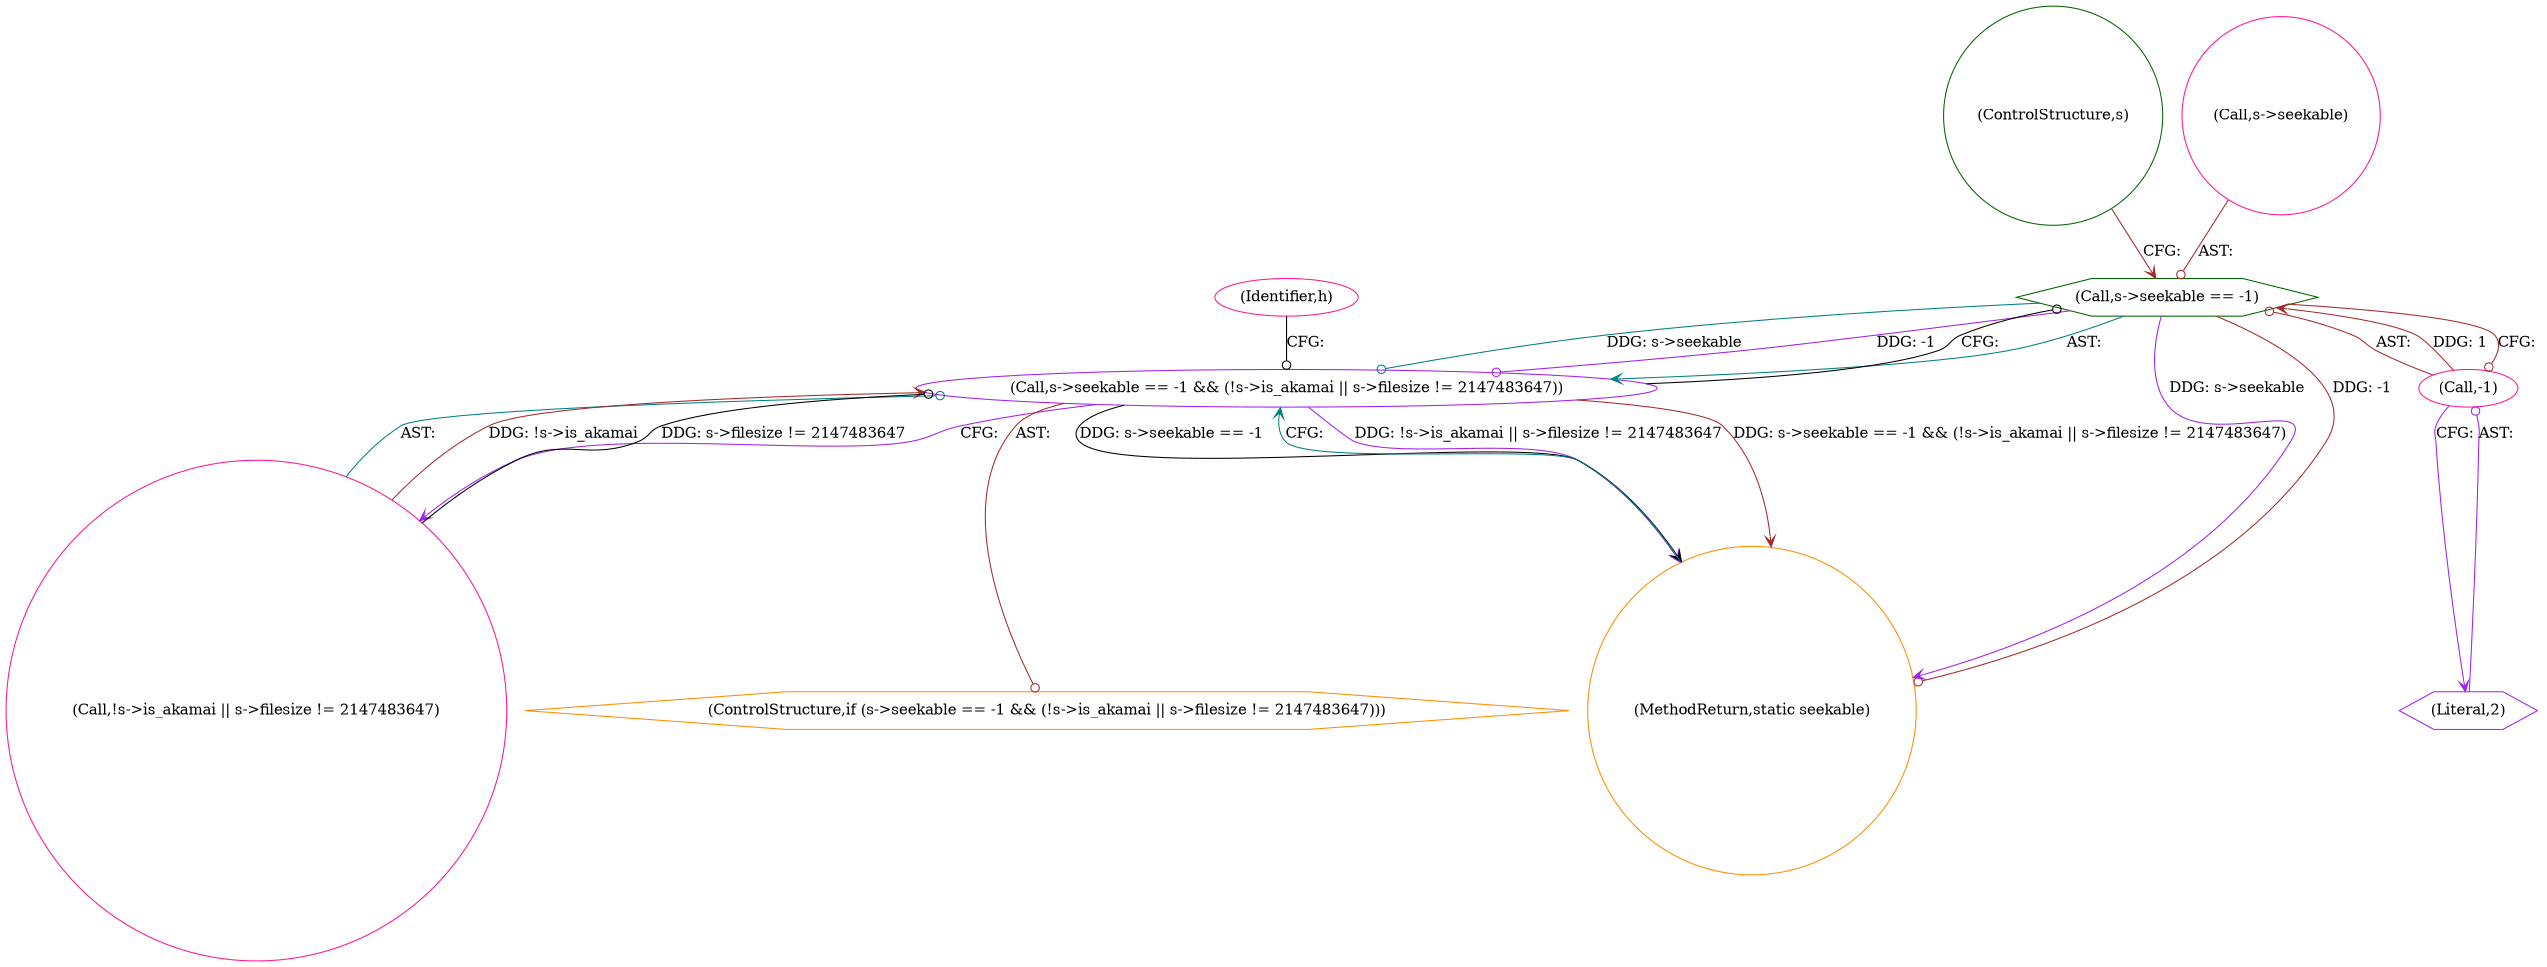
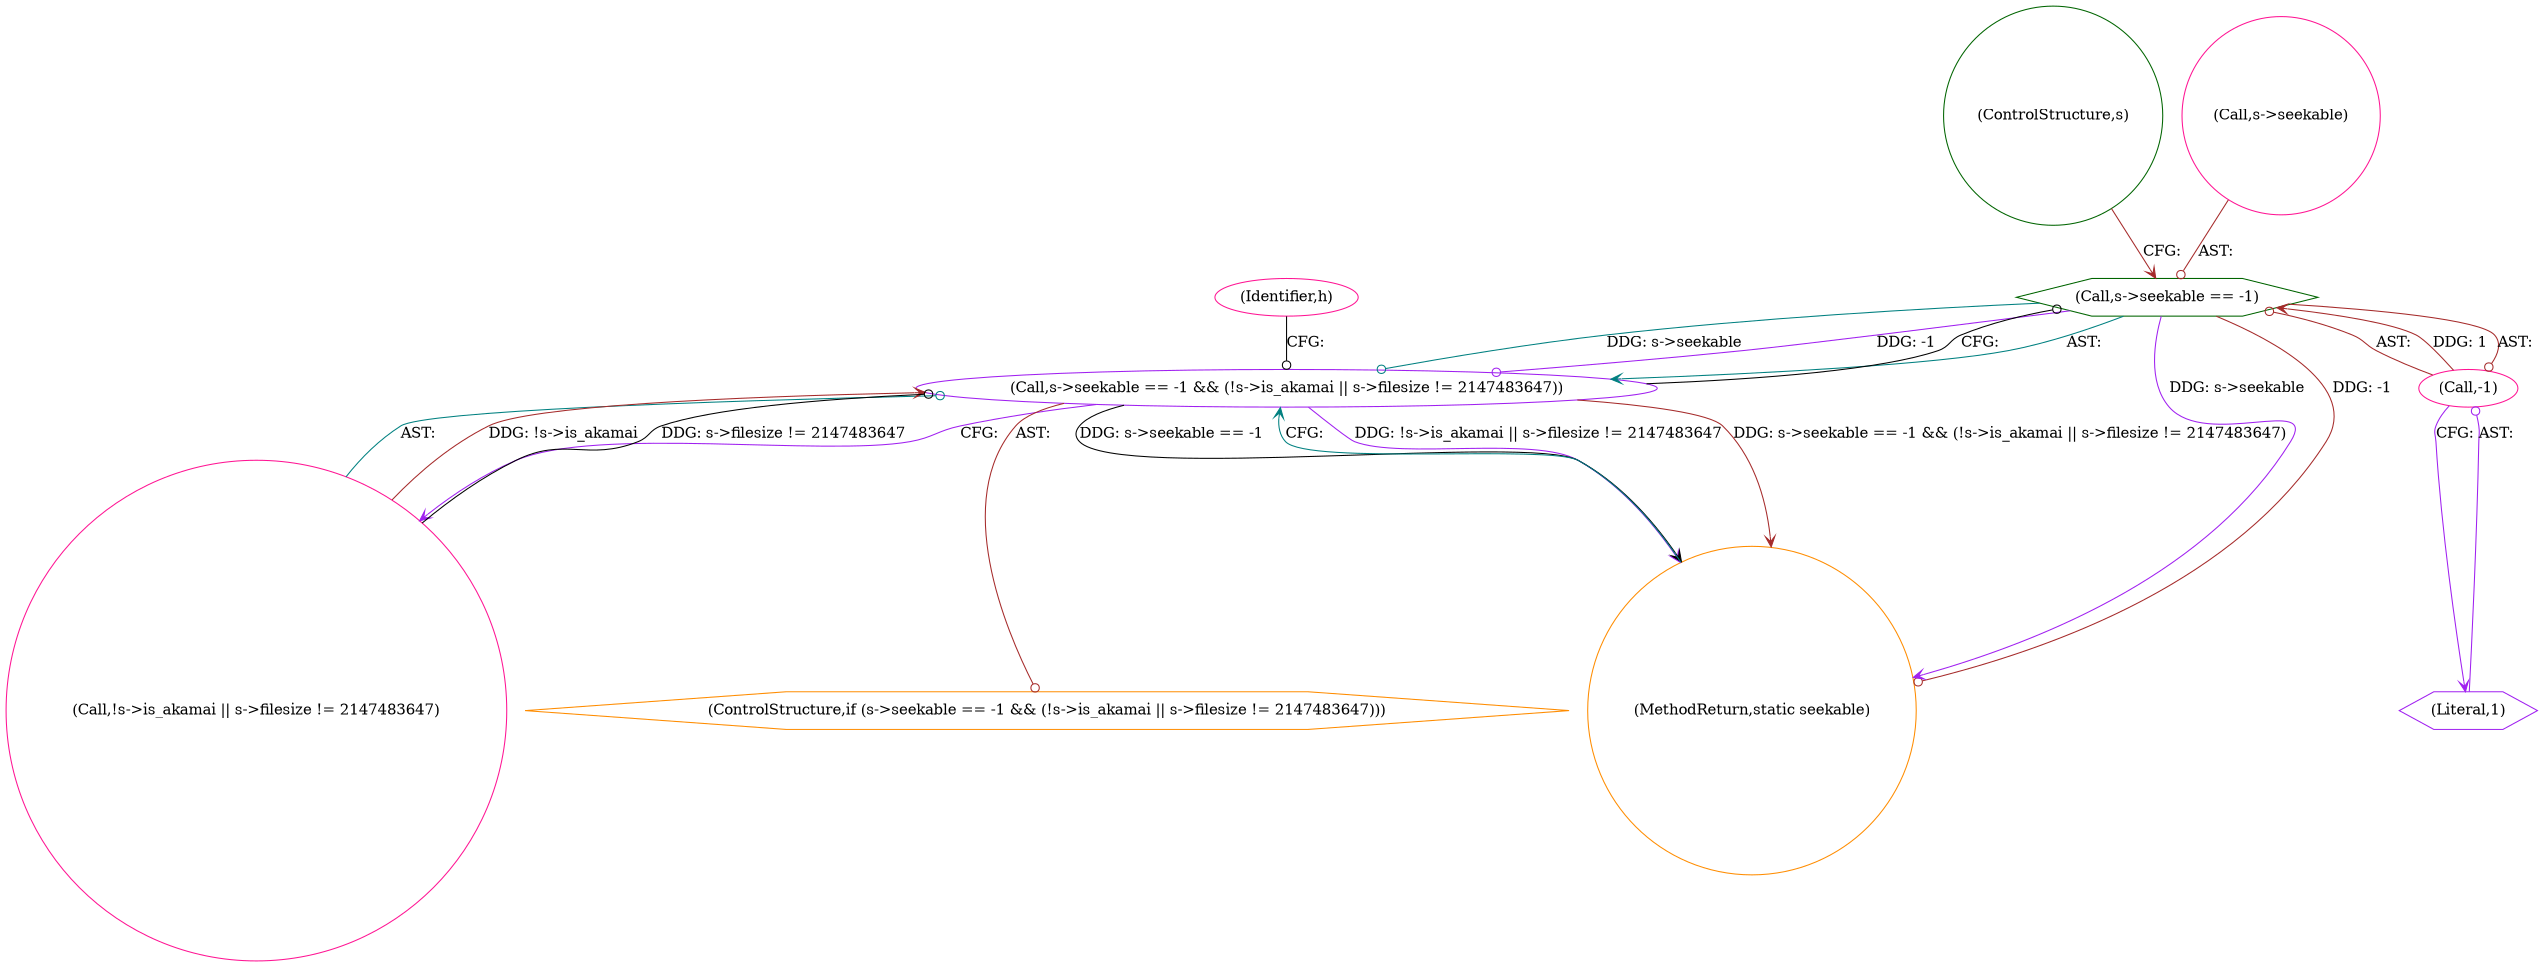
(2519, 343) -> (2518, 343)
(2468, 711) -> (2468, 711)
